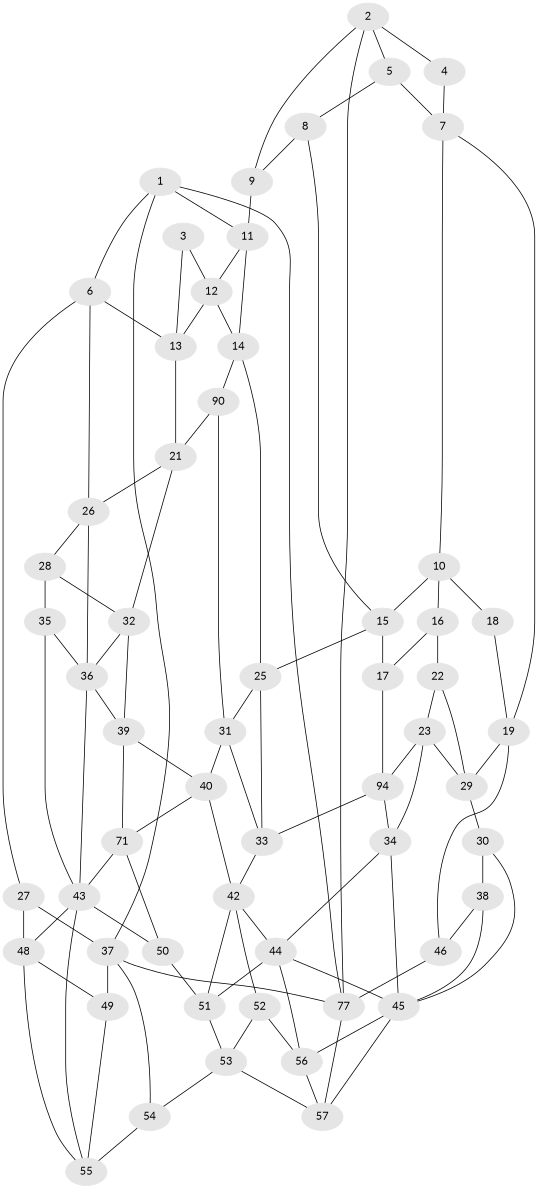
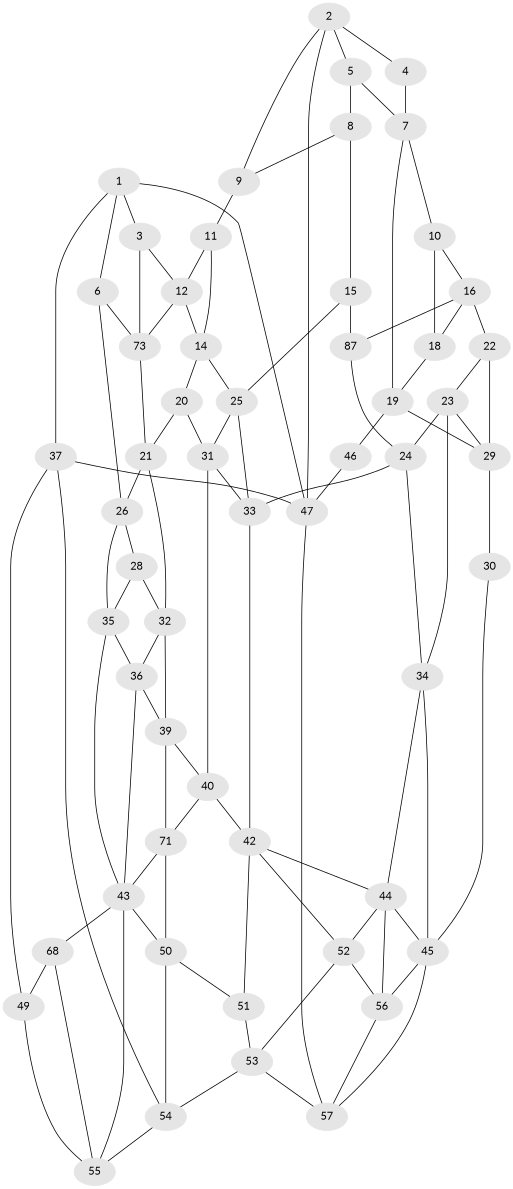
(204, 209) -> (129, 209)
none -> (452, 319)
(176, 347) -> (140, 347)
(218, 402) -> (182, 402)
(88, 587) -> (108, 566)
(411, 594) -> none
(383, 677) -> (351, 347)
(383, 787) -> (406, 457)
(24, 897) -> none
(483, 897) -> none
(24, 952) -> (53, 952)
(240, 979) -> (365, 924)
(344, 1007) -> (307, 512)
none -> (166, 1034)
